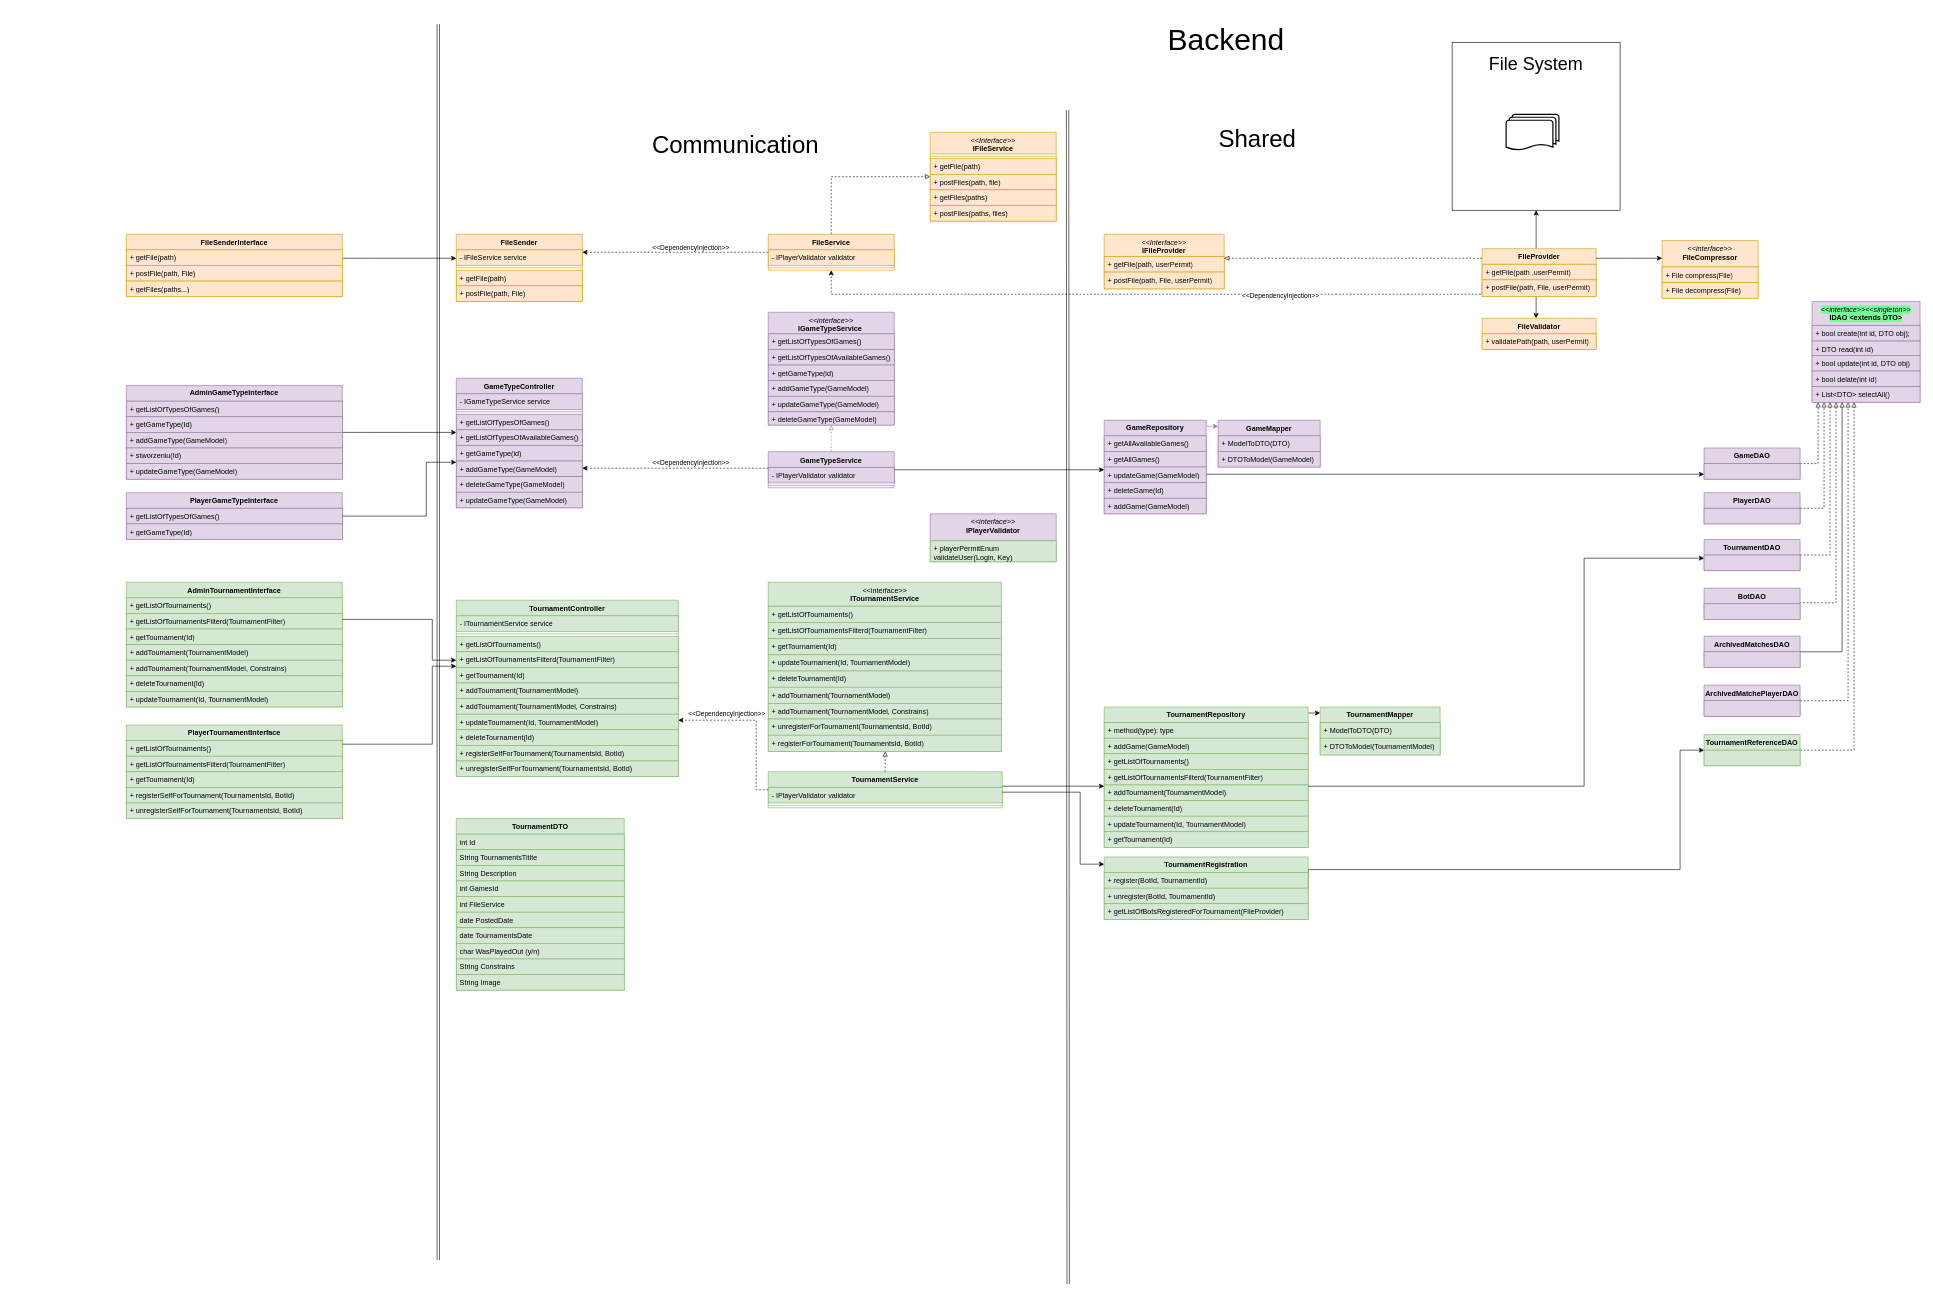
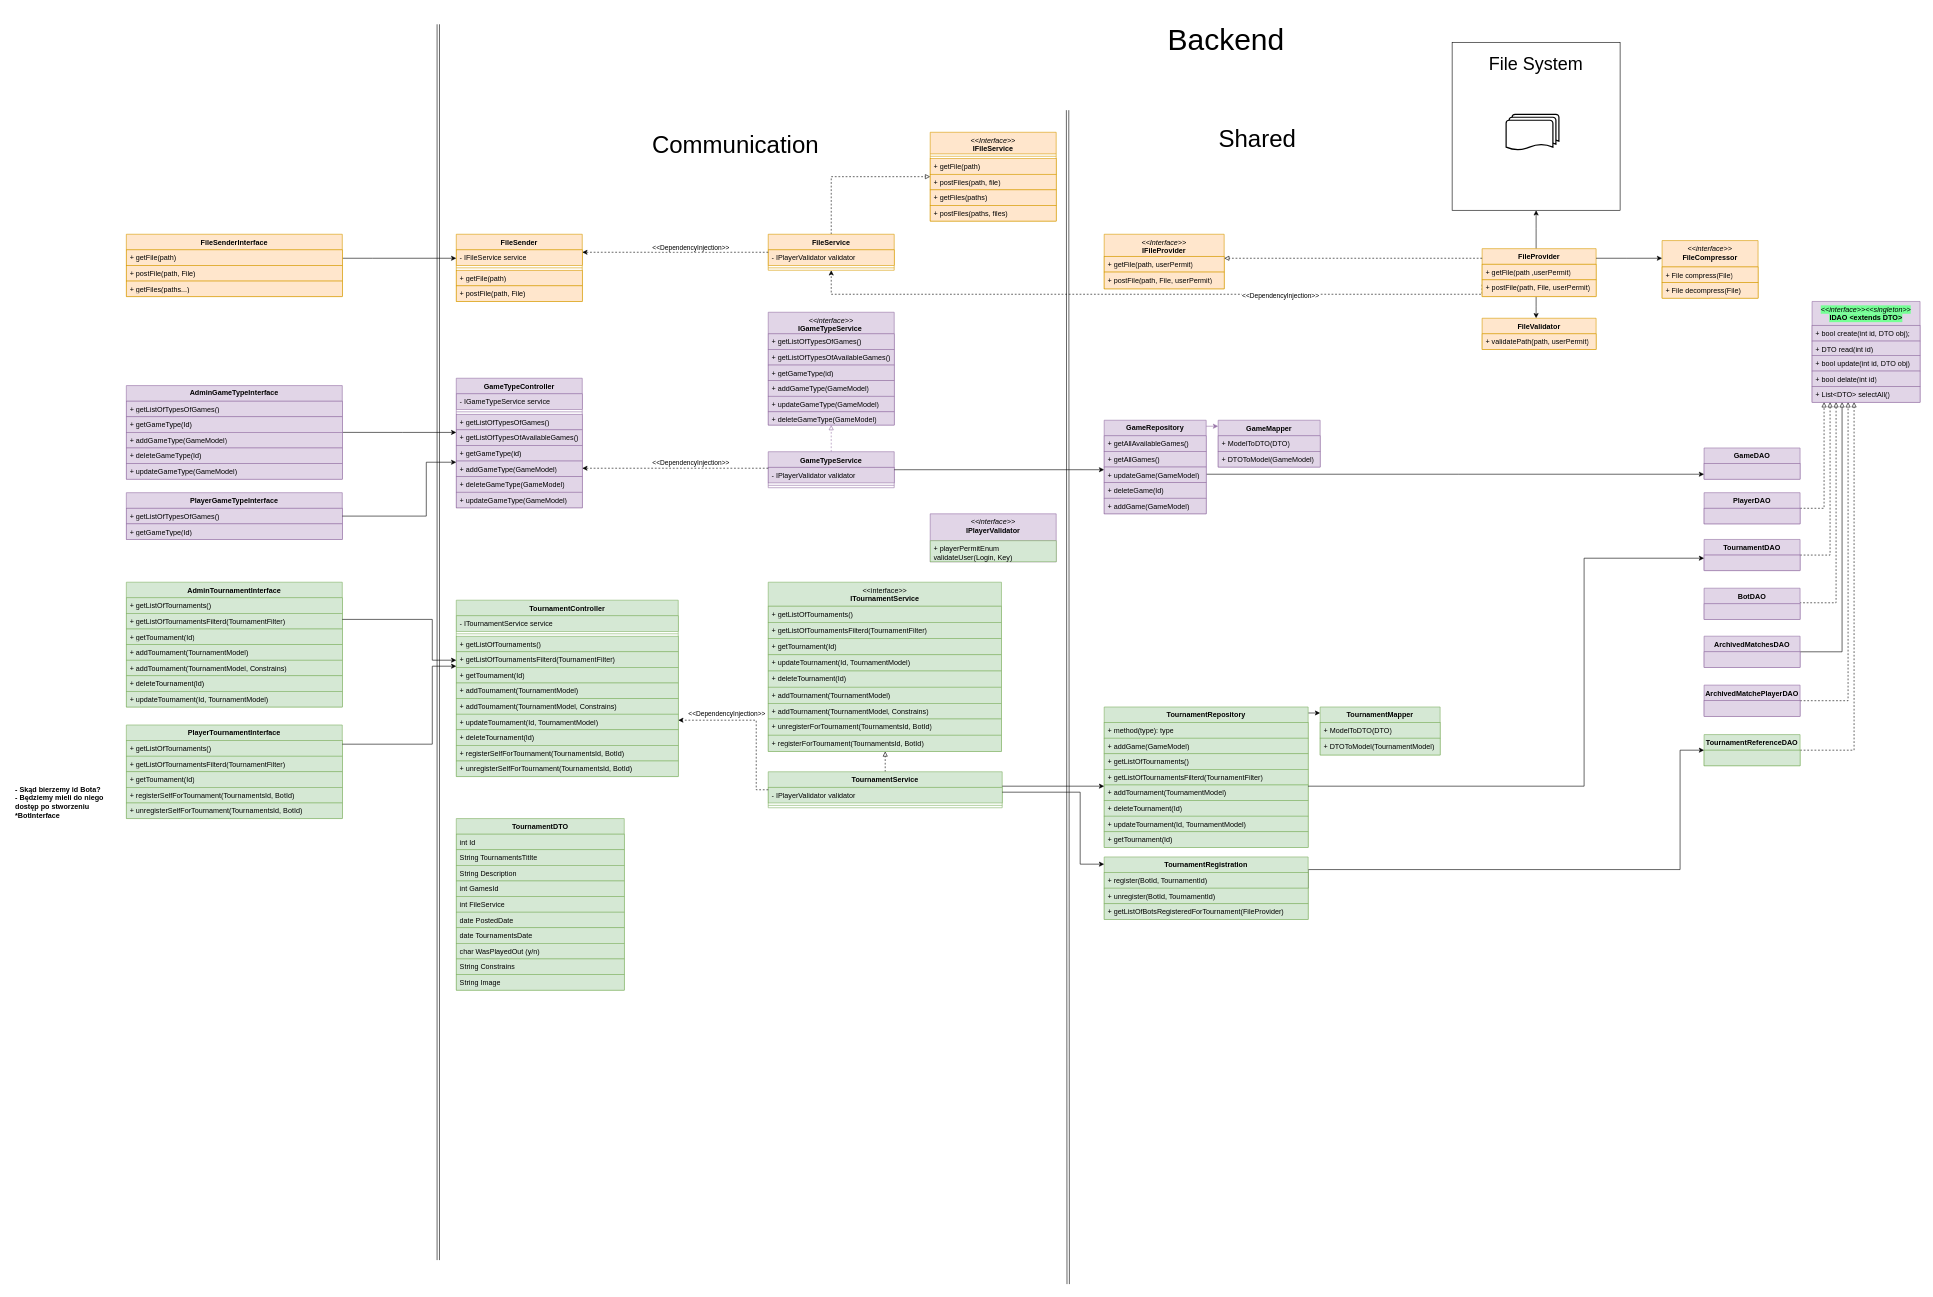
(1818, 443) -> none
(160, 456) -> (168, 456)
none -> (66, 803)
